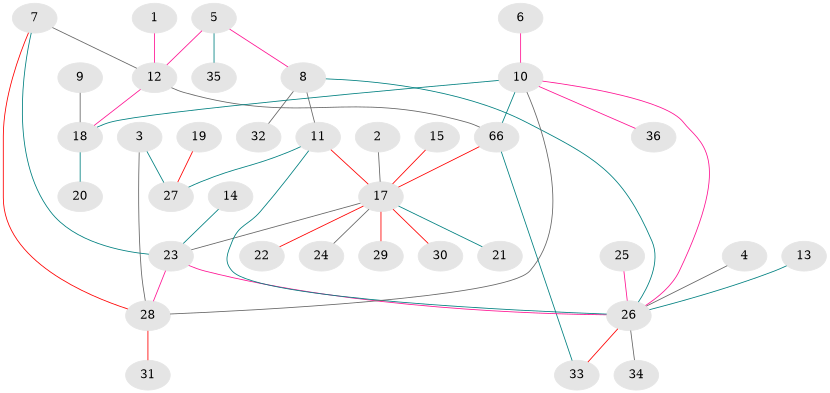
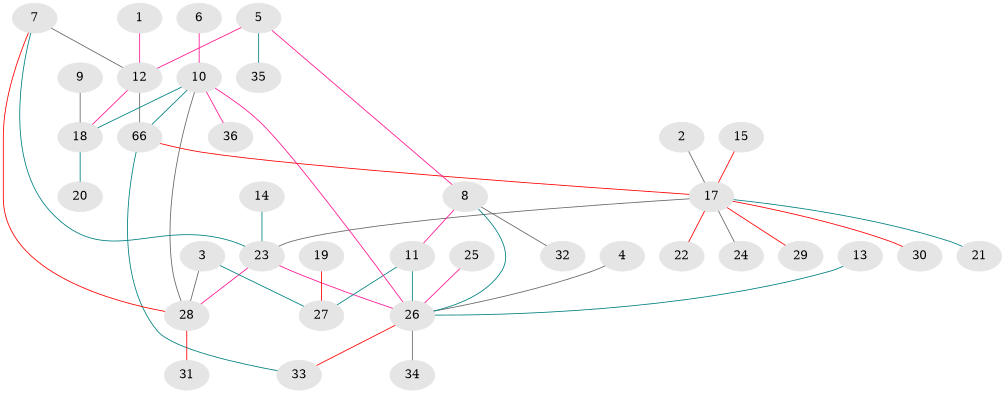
(312, 113) -> (439, 226)
(350, 167) -> none
